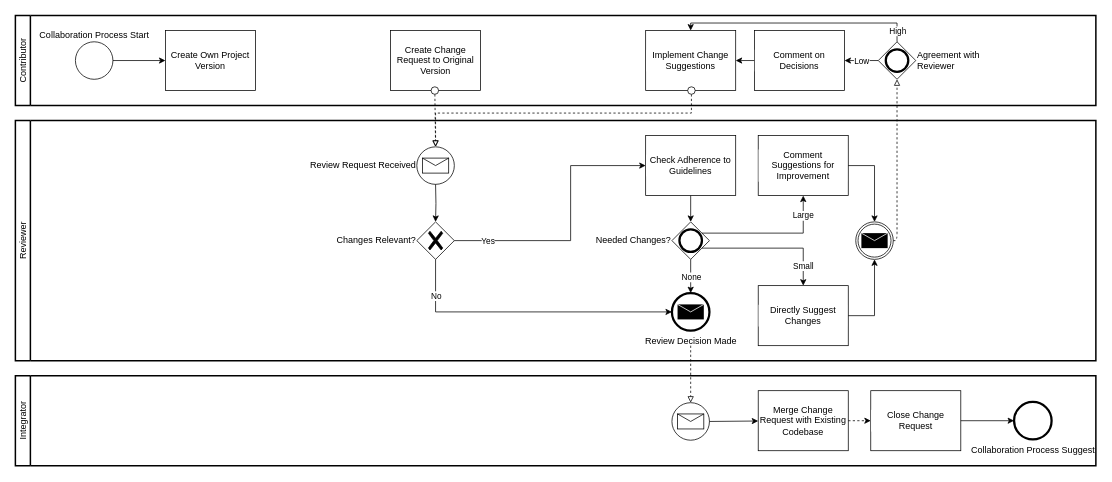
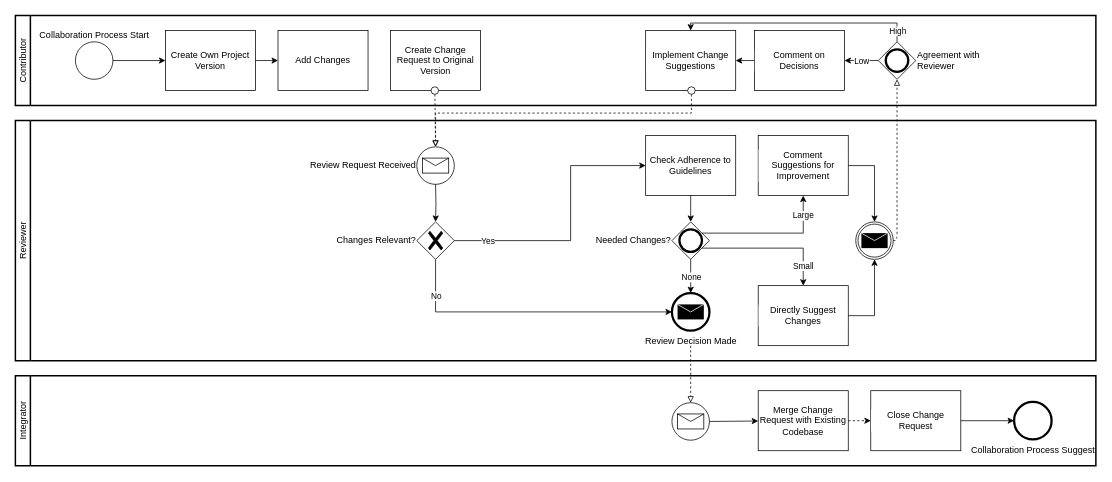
none -> (264, 60)
none -> (323, 60)
